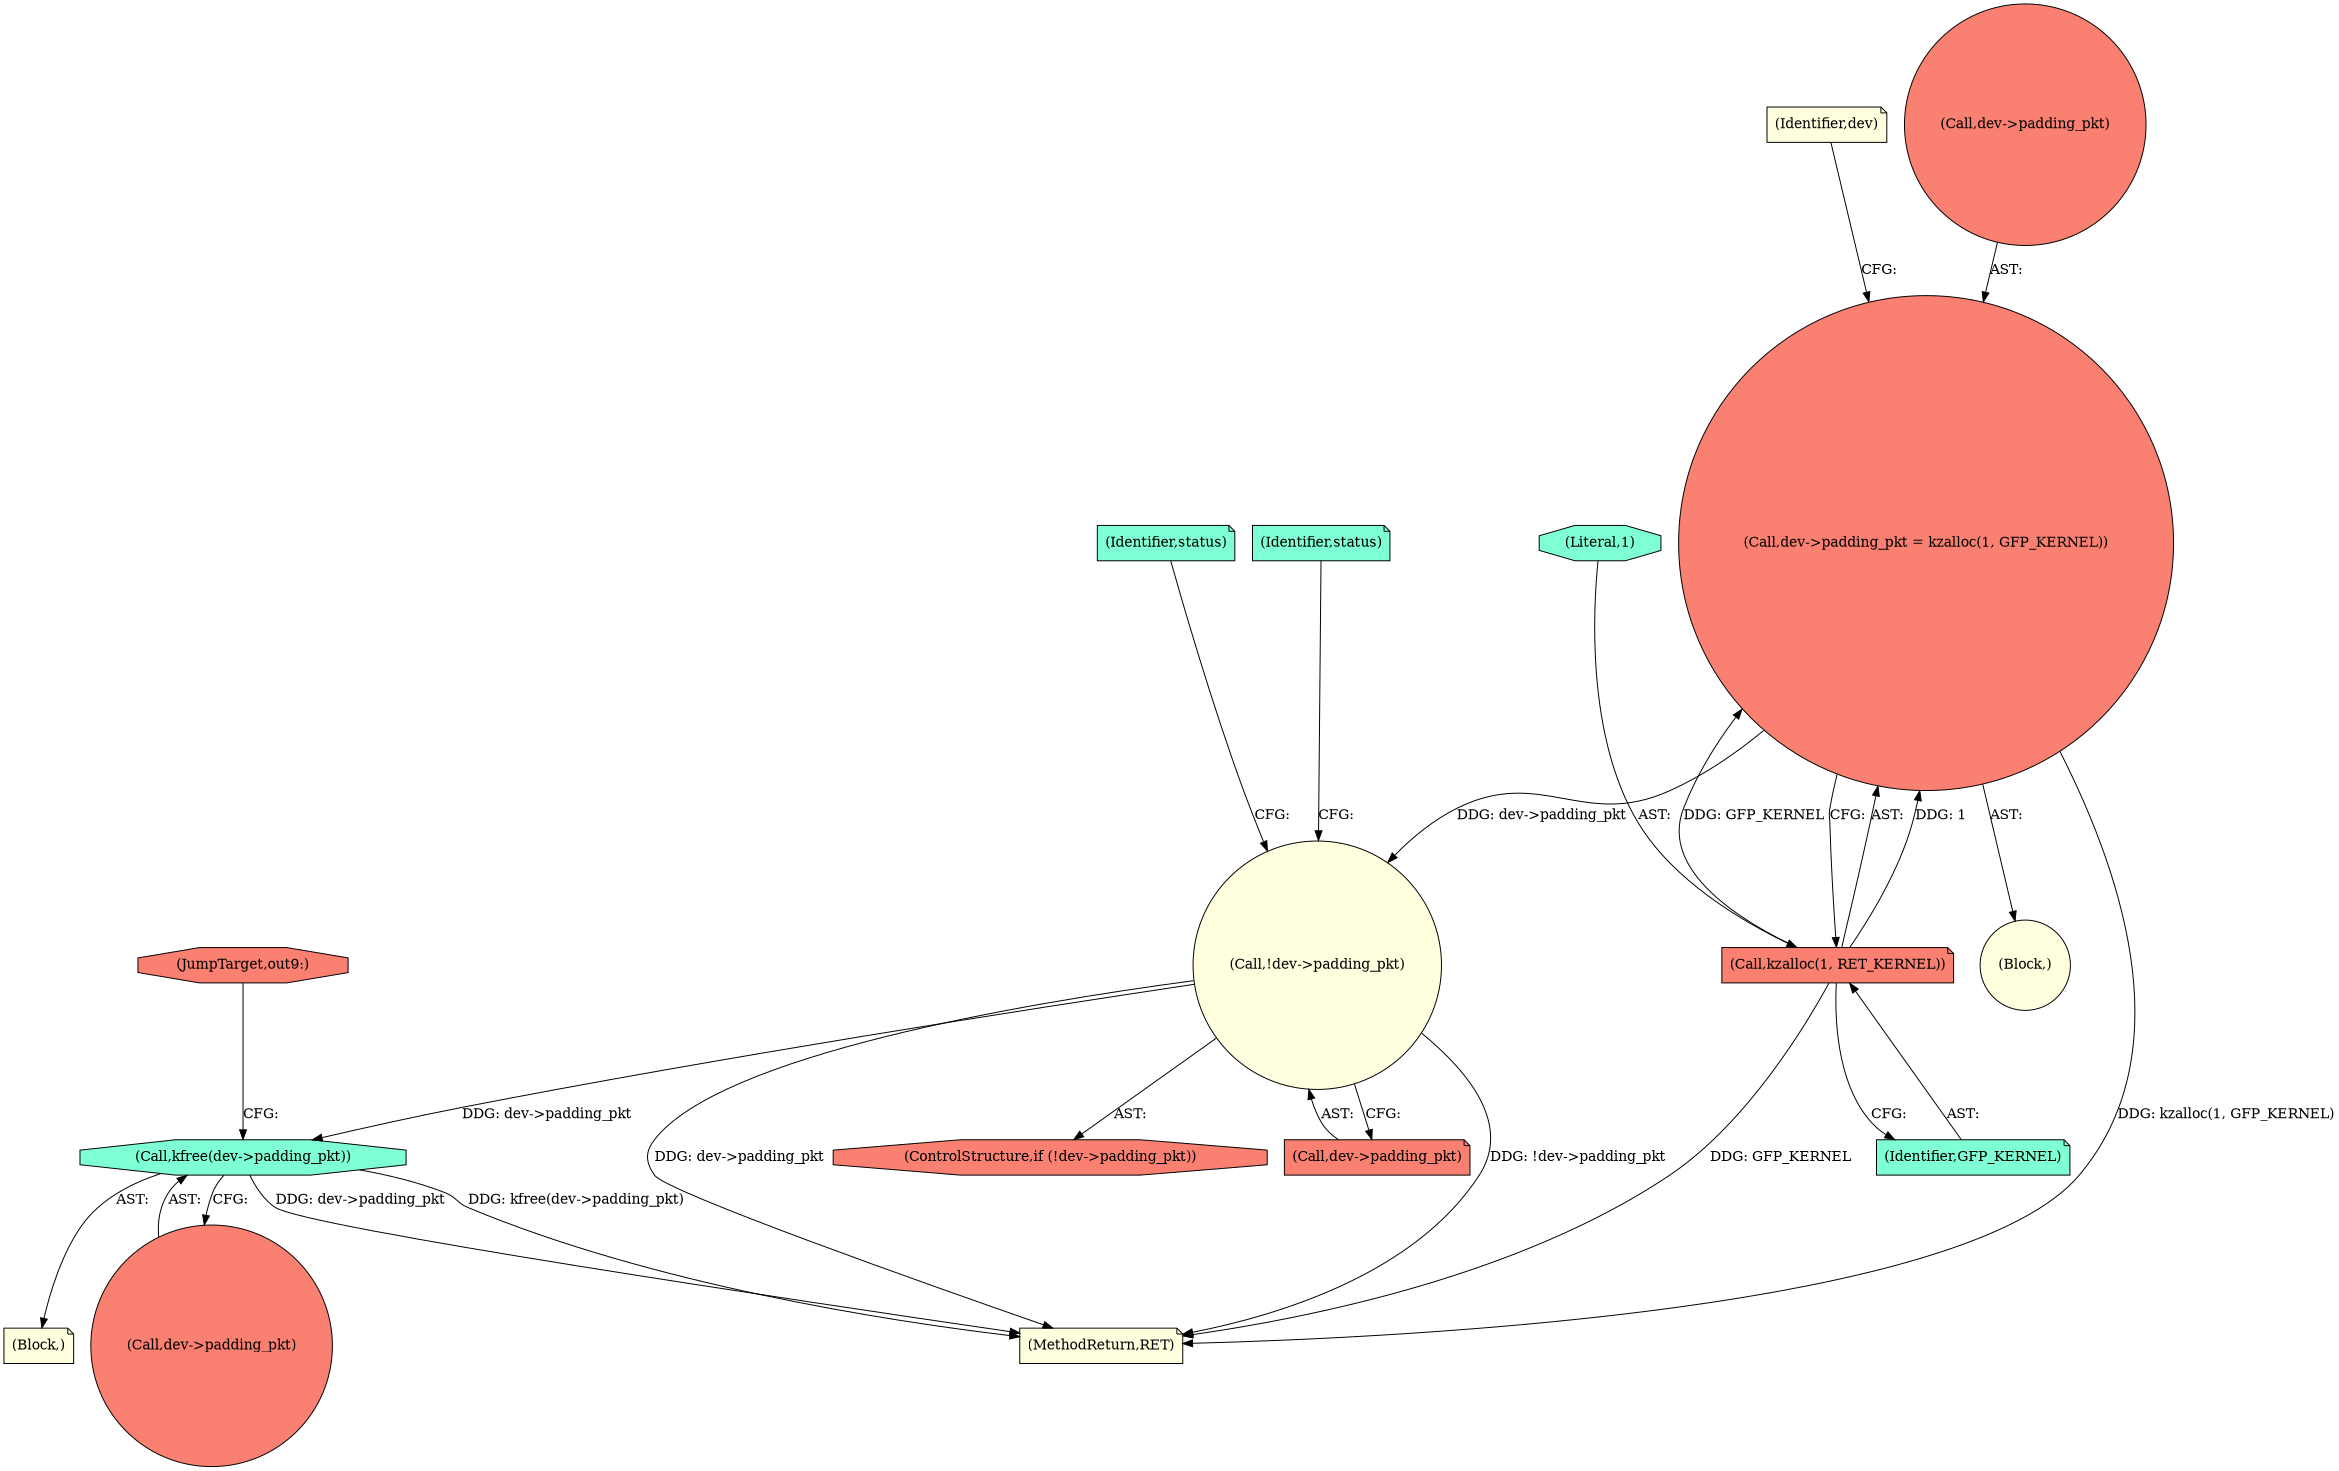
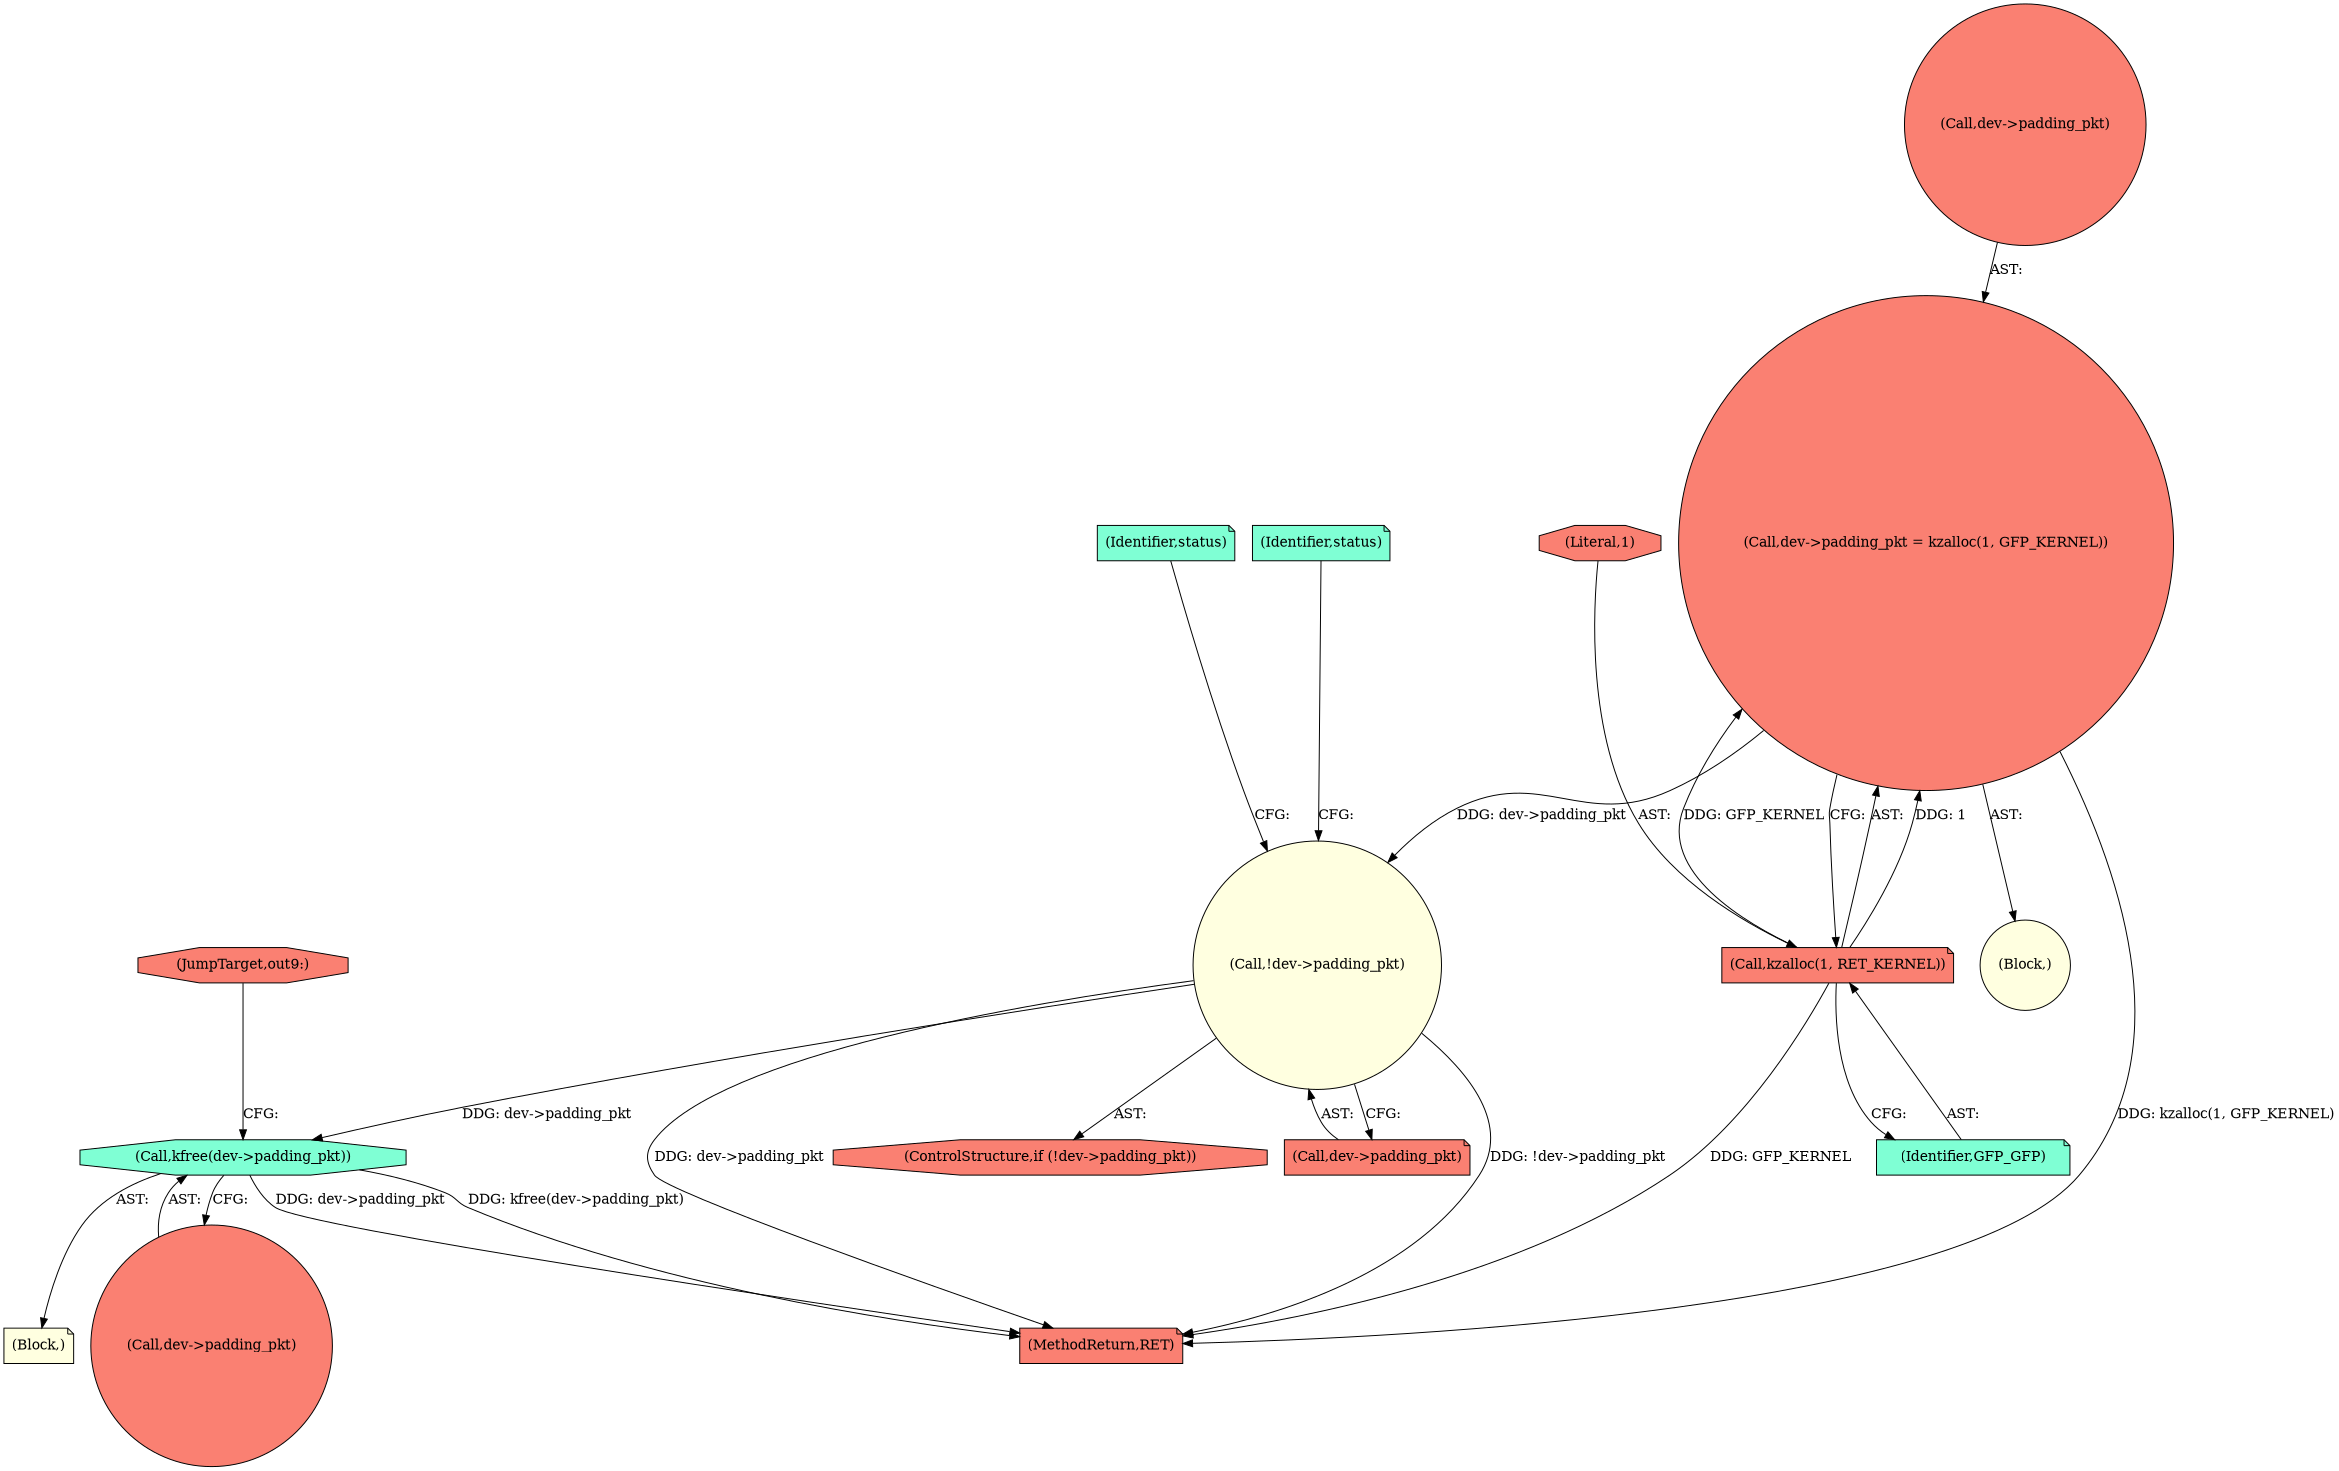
(1827, 125) -> none
(1600, 543) -> (1600, 543)
(1973, 1157) -> (1973, 1157)
(1101, 1346) -> (1101, 1346)
